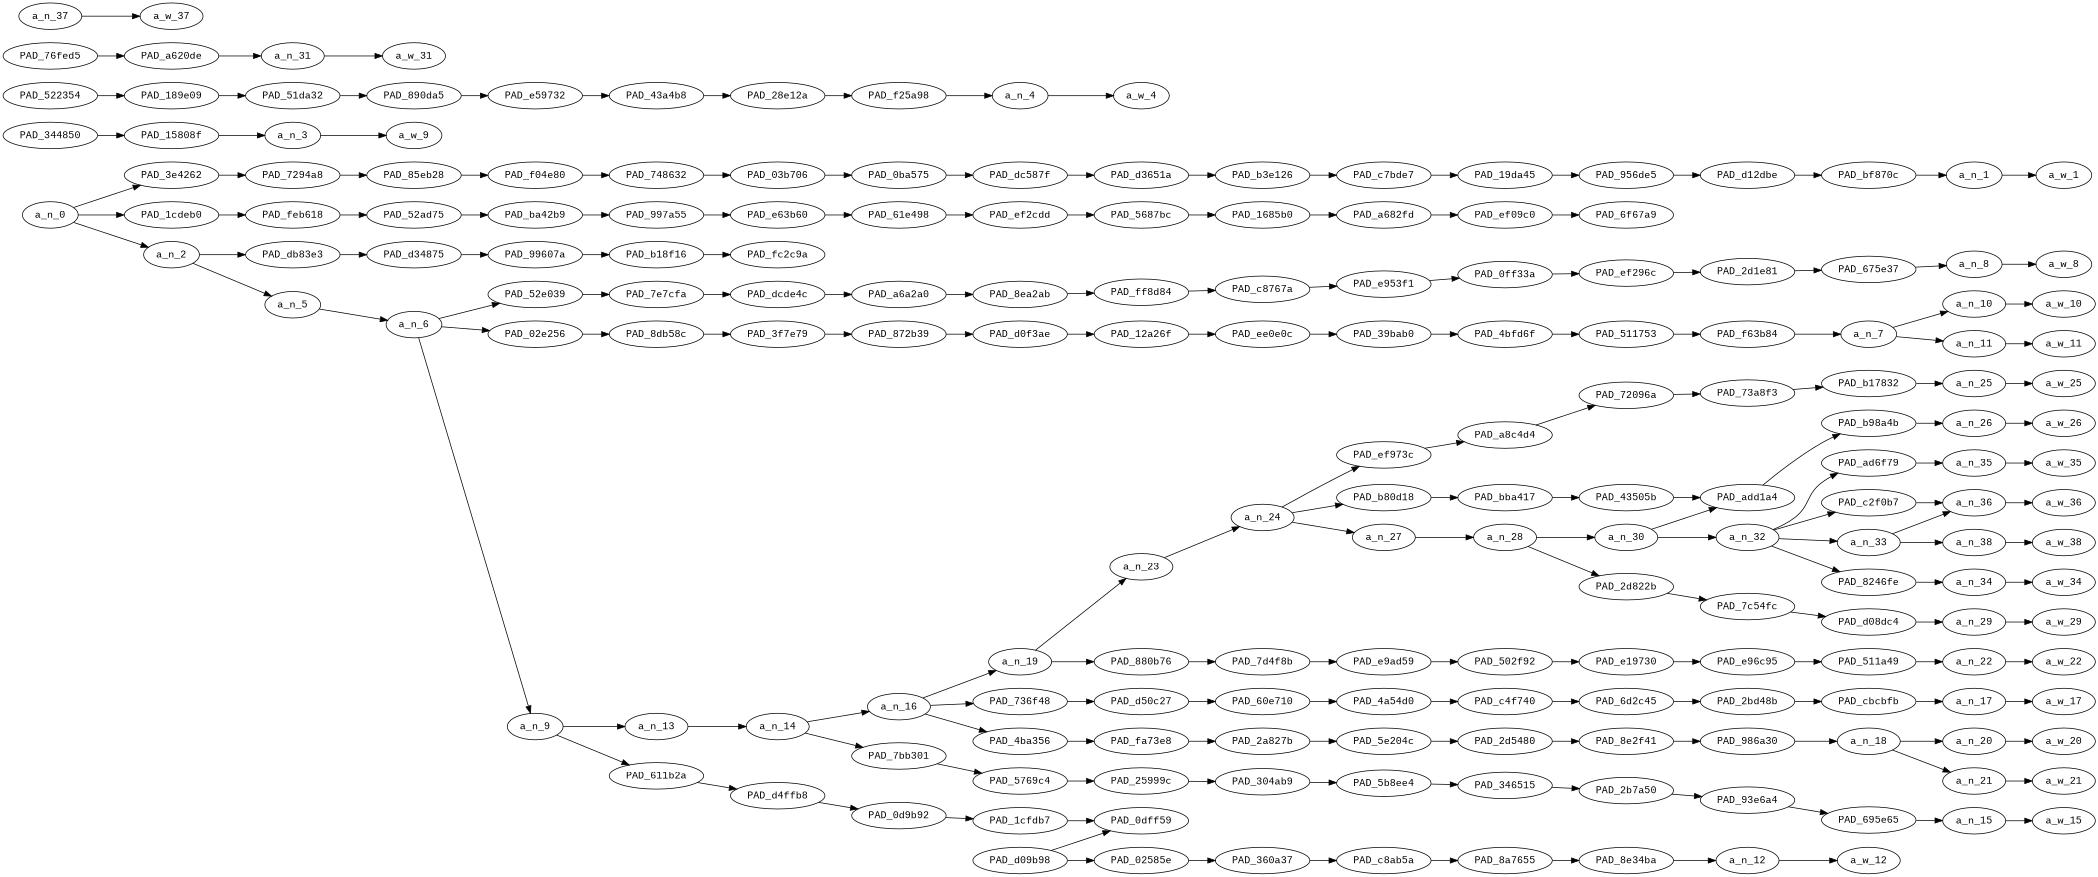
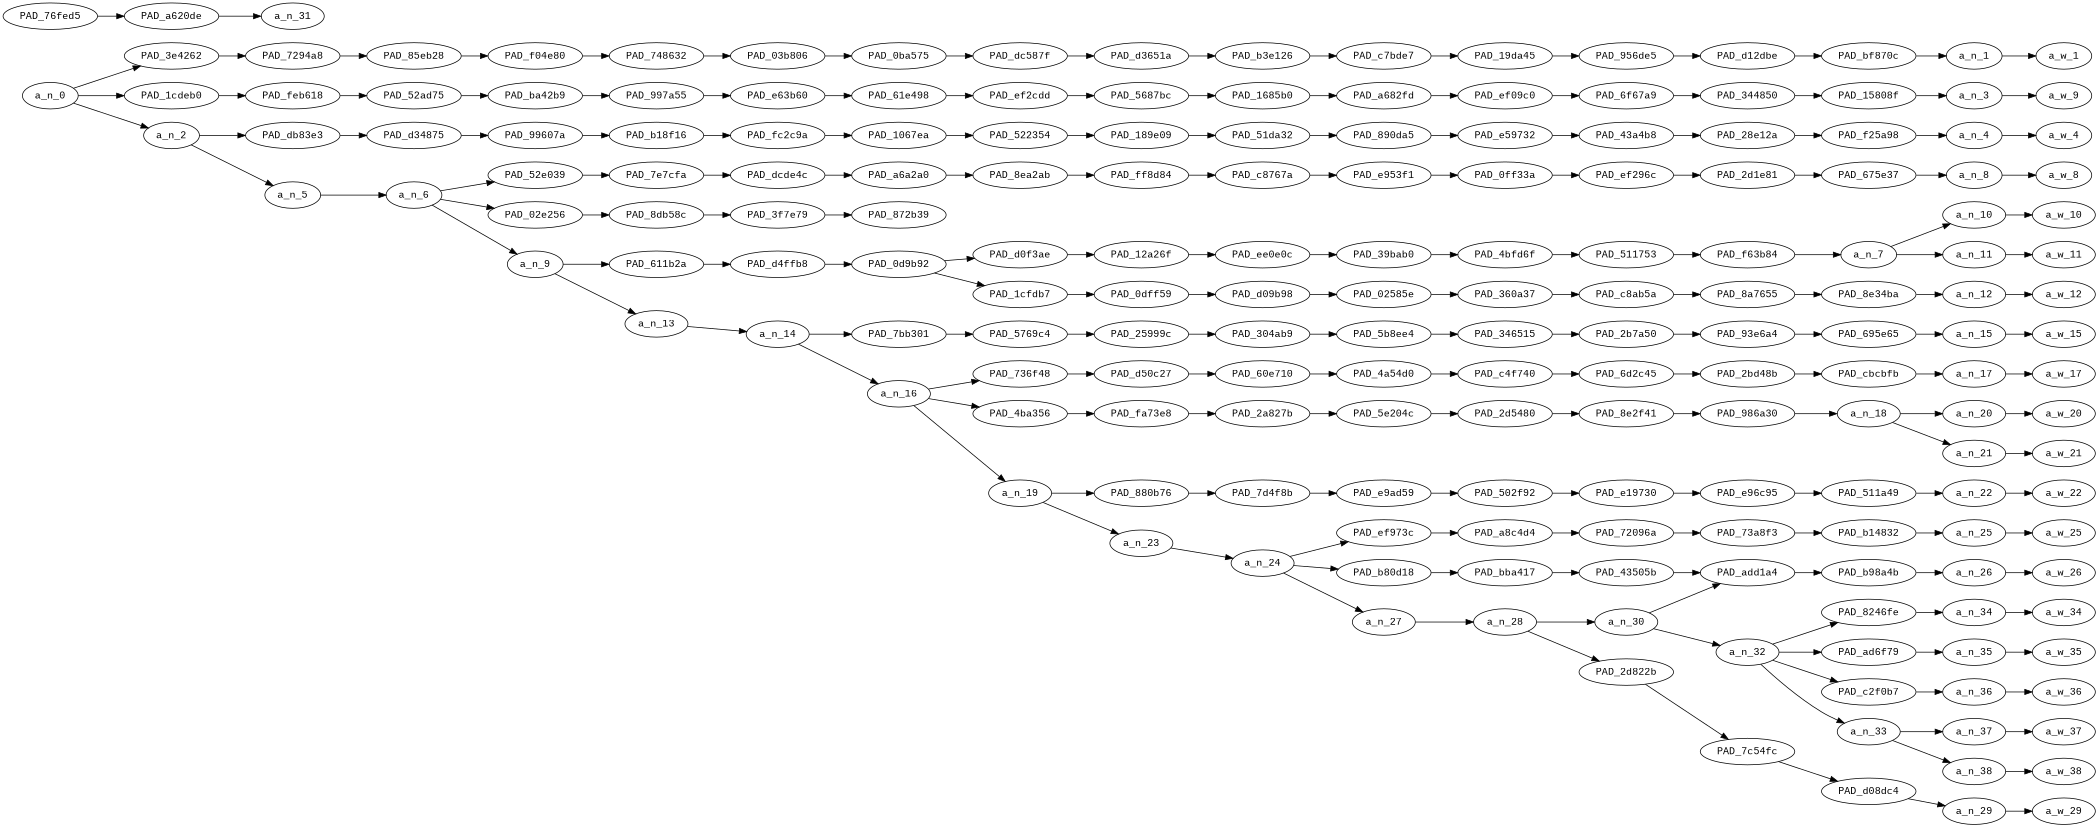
(414, 56) -> none
none -> (1683, 96)
none -> (899, 135)
(778, 175) -> (778, 56)
(956, 334) -> (956, 260)
(1869, 384) -> (1869, 533)
(1918, 524) -> (1918, 732)
(1077, 842) -> (1198, 294)
